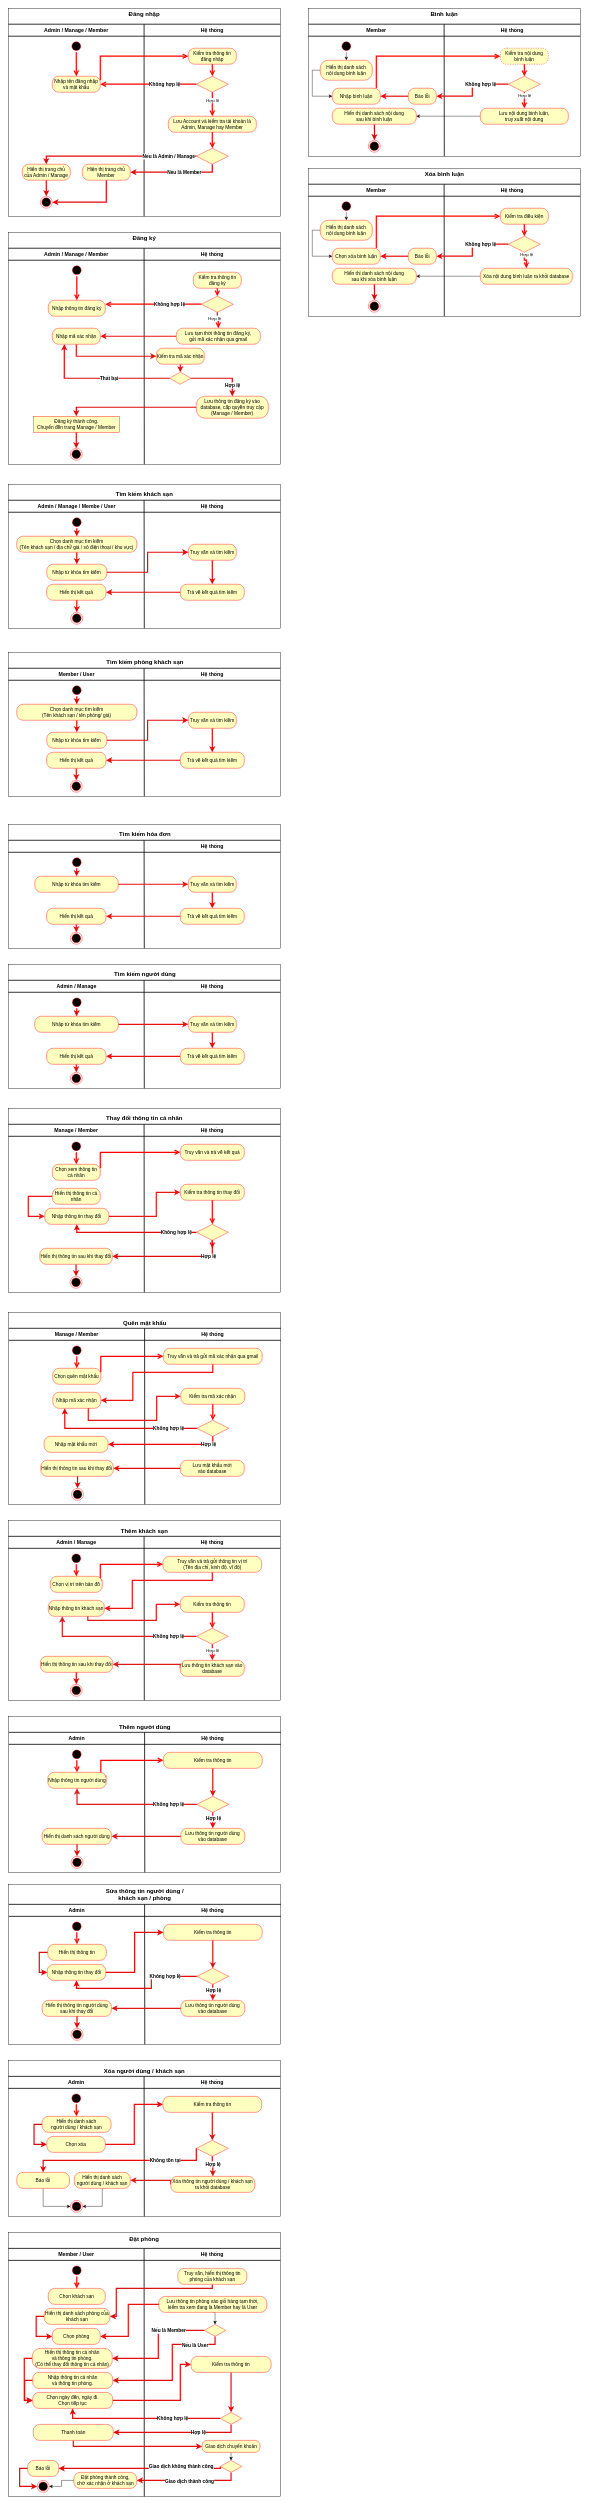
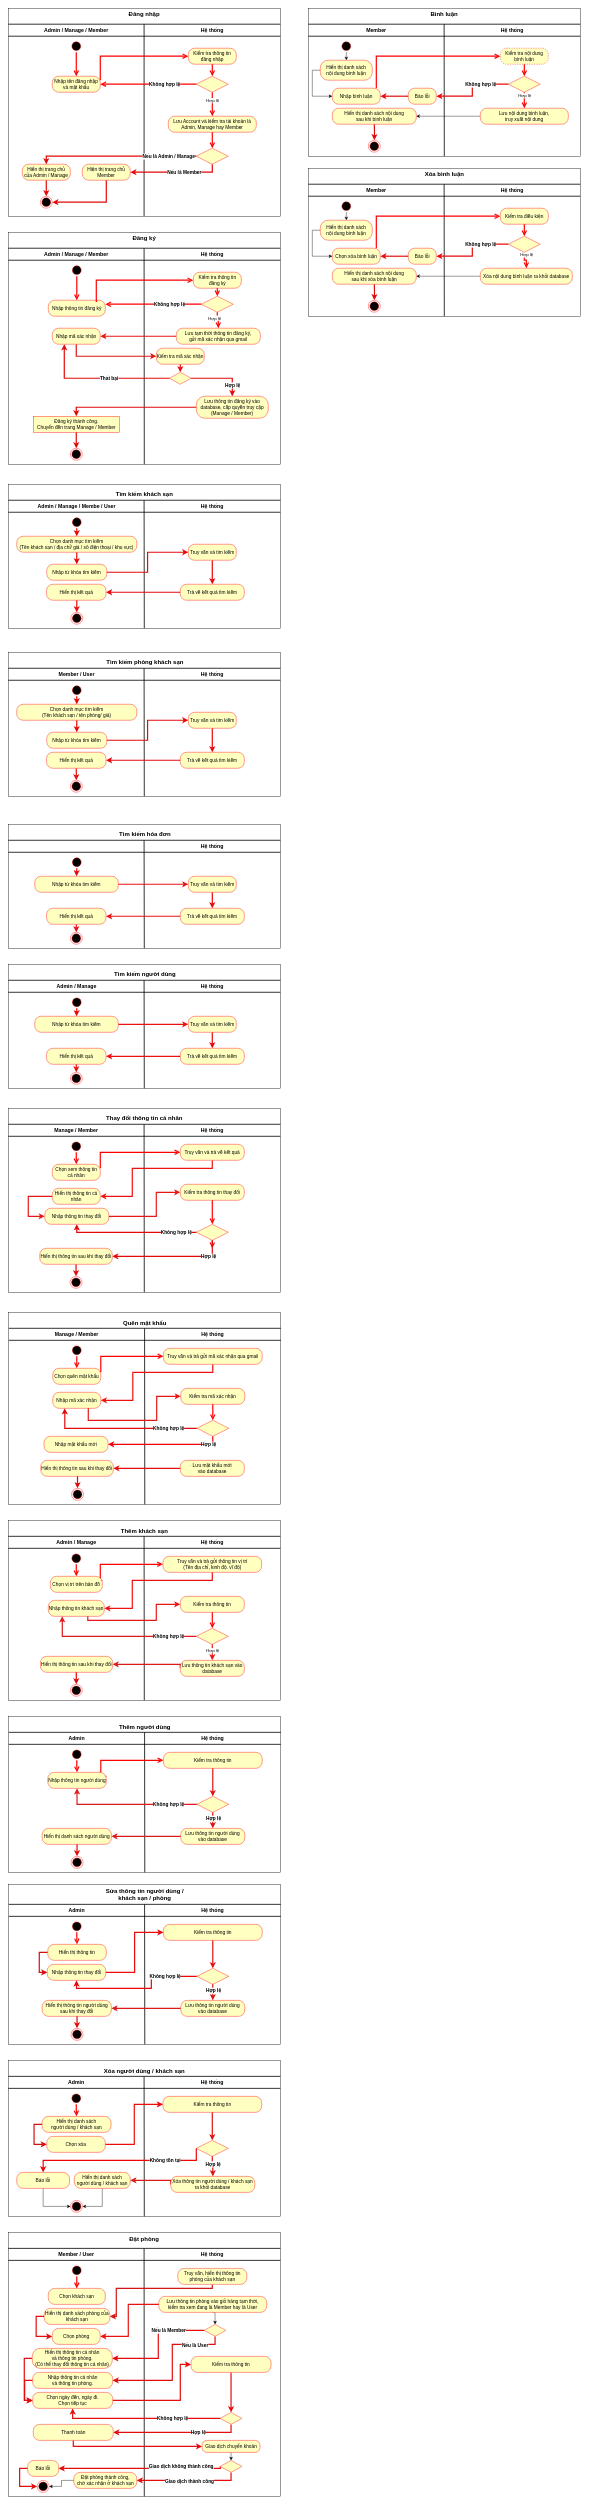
none -> (132, 280)
none -> (149, 1168)
